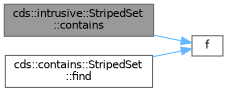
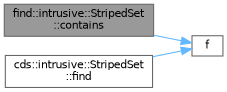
(79, 20) -> (79, 20)
(79, 71) -> (79, 71)
